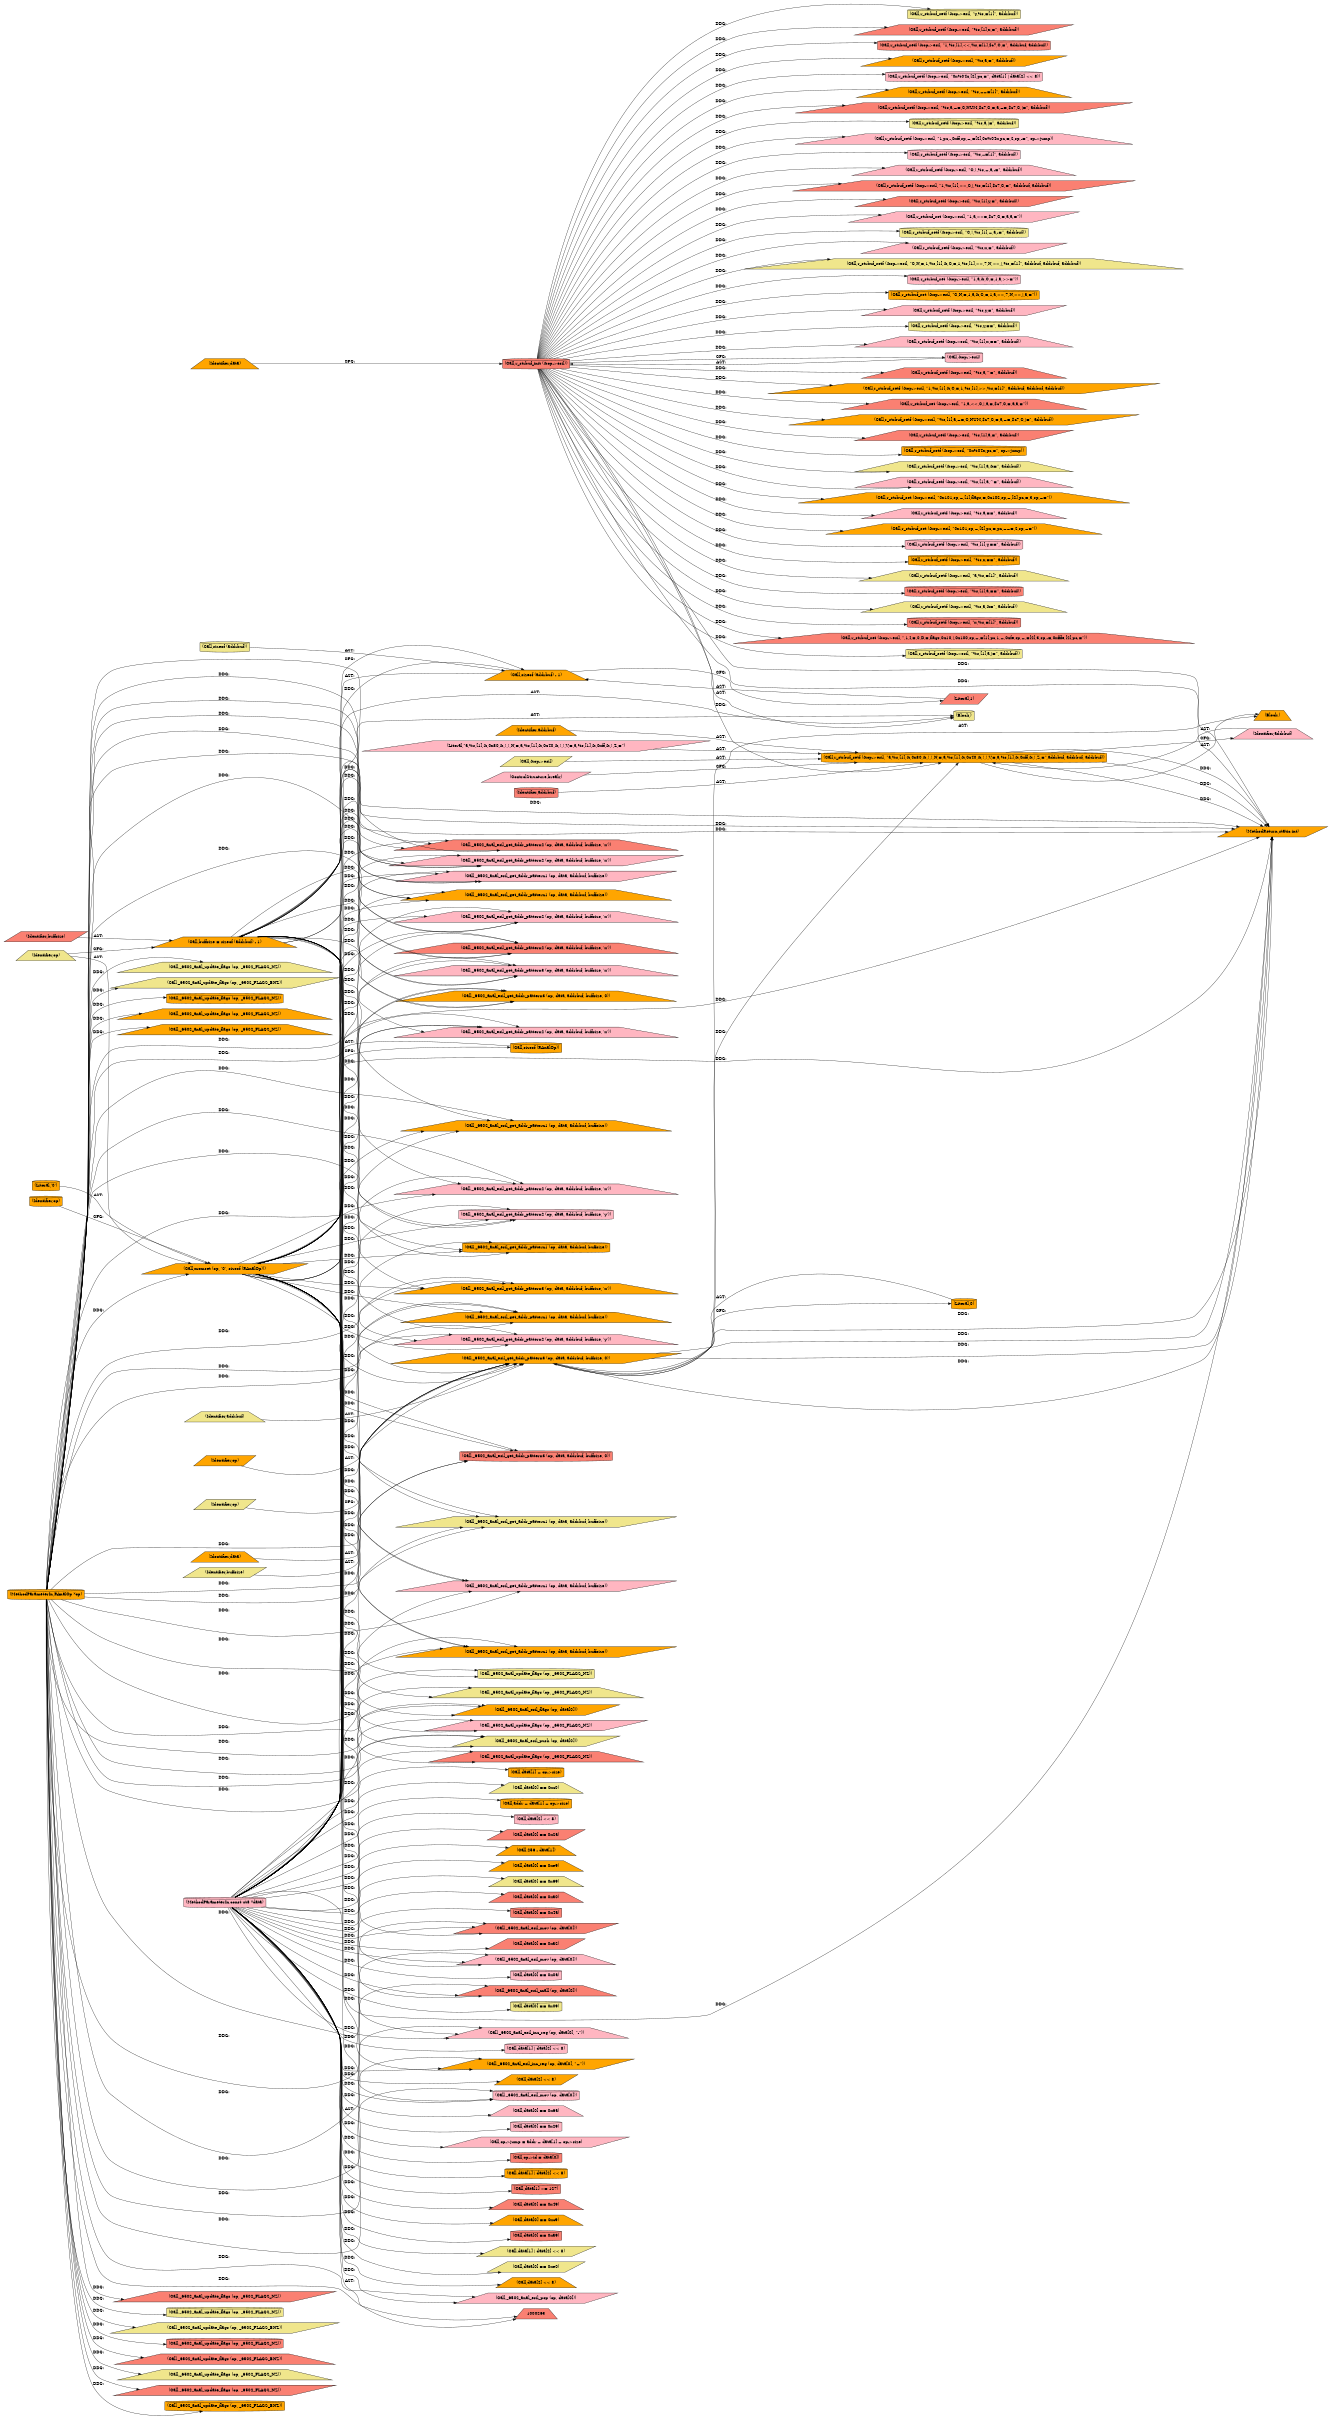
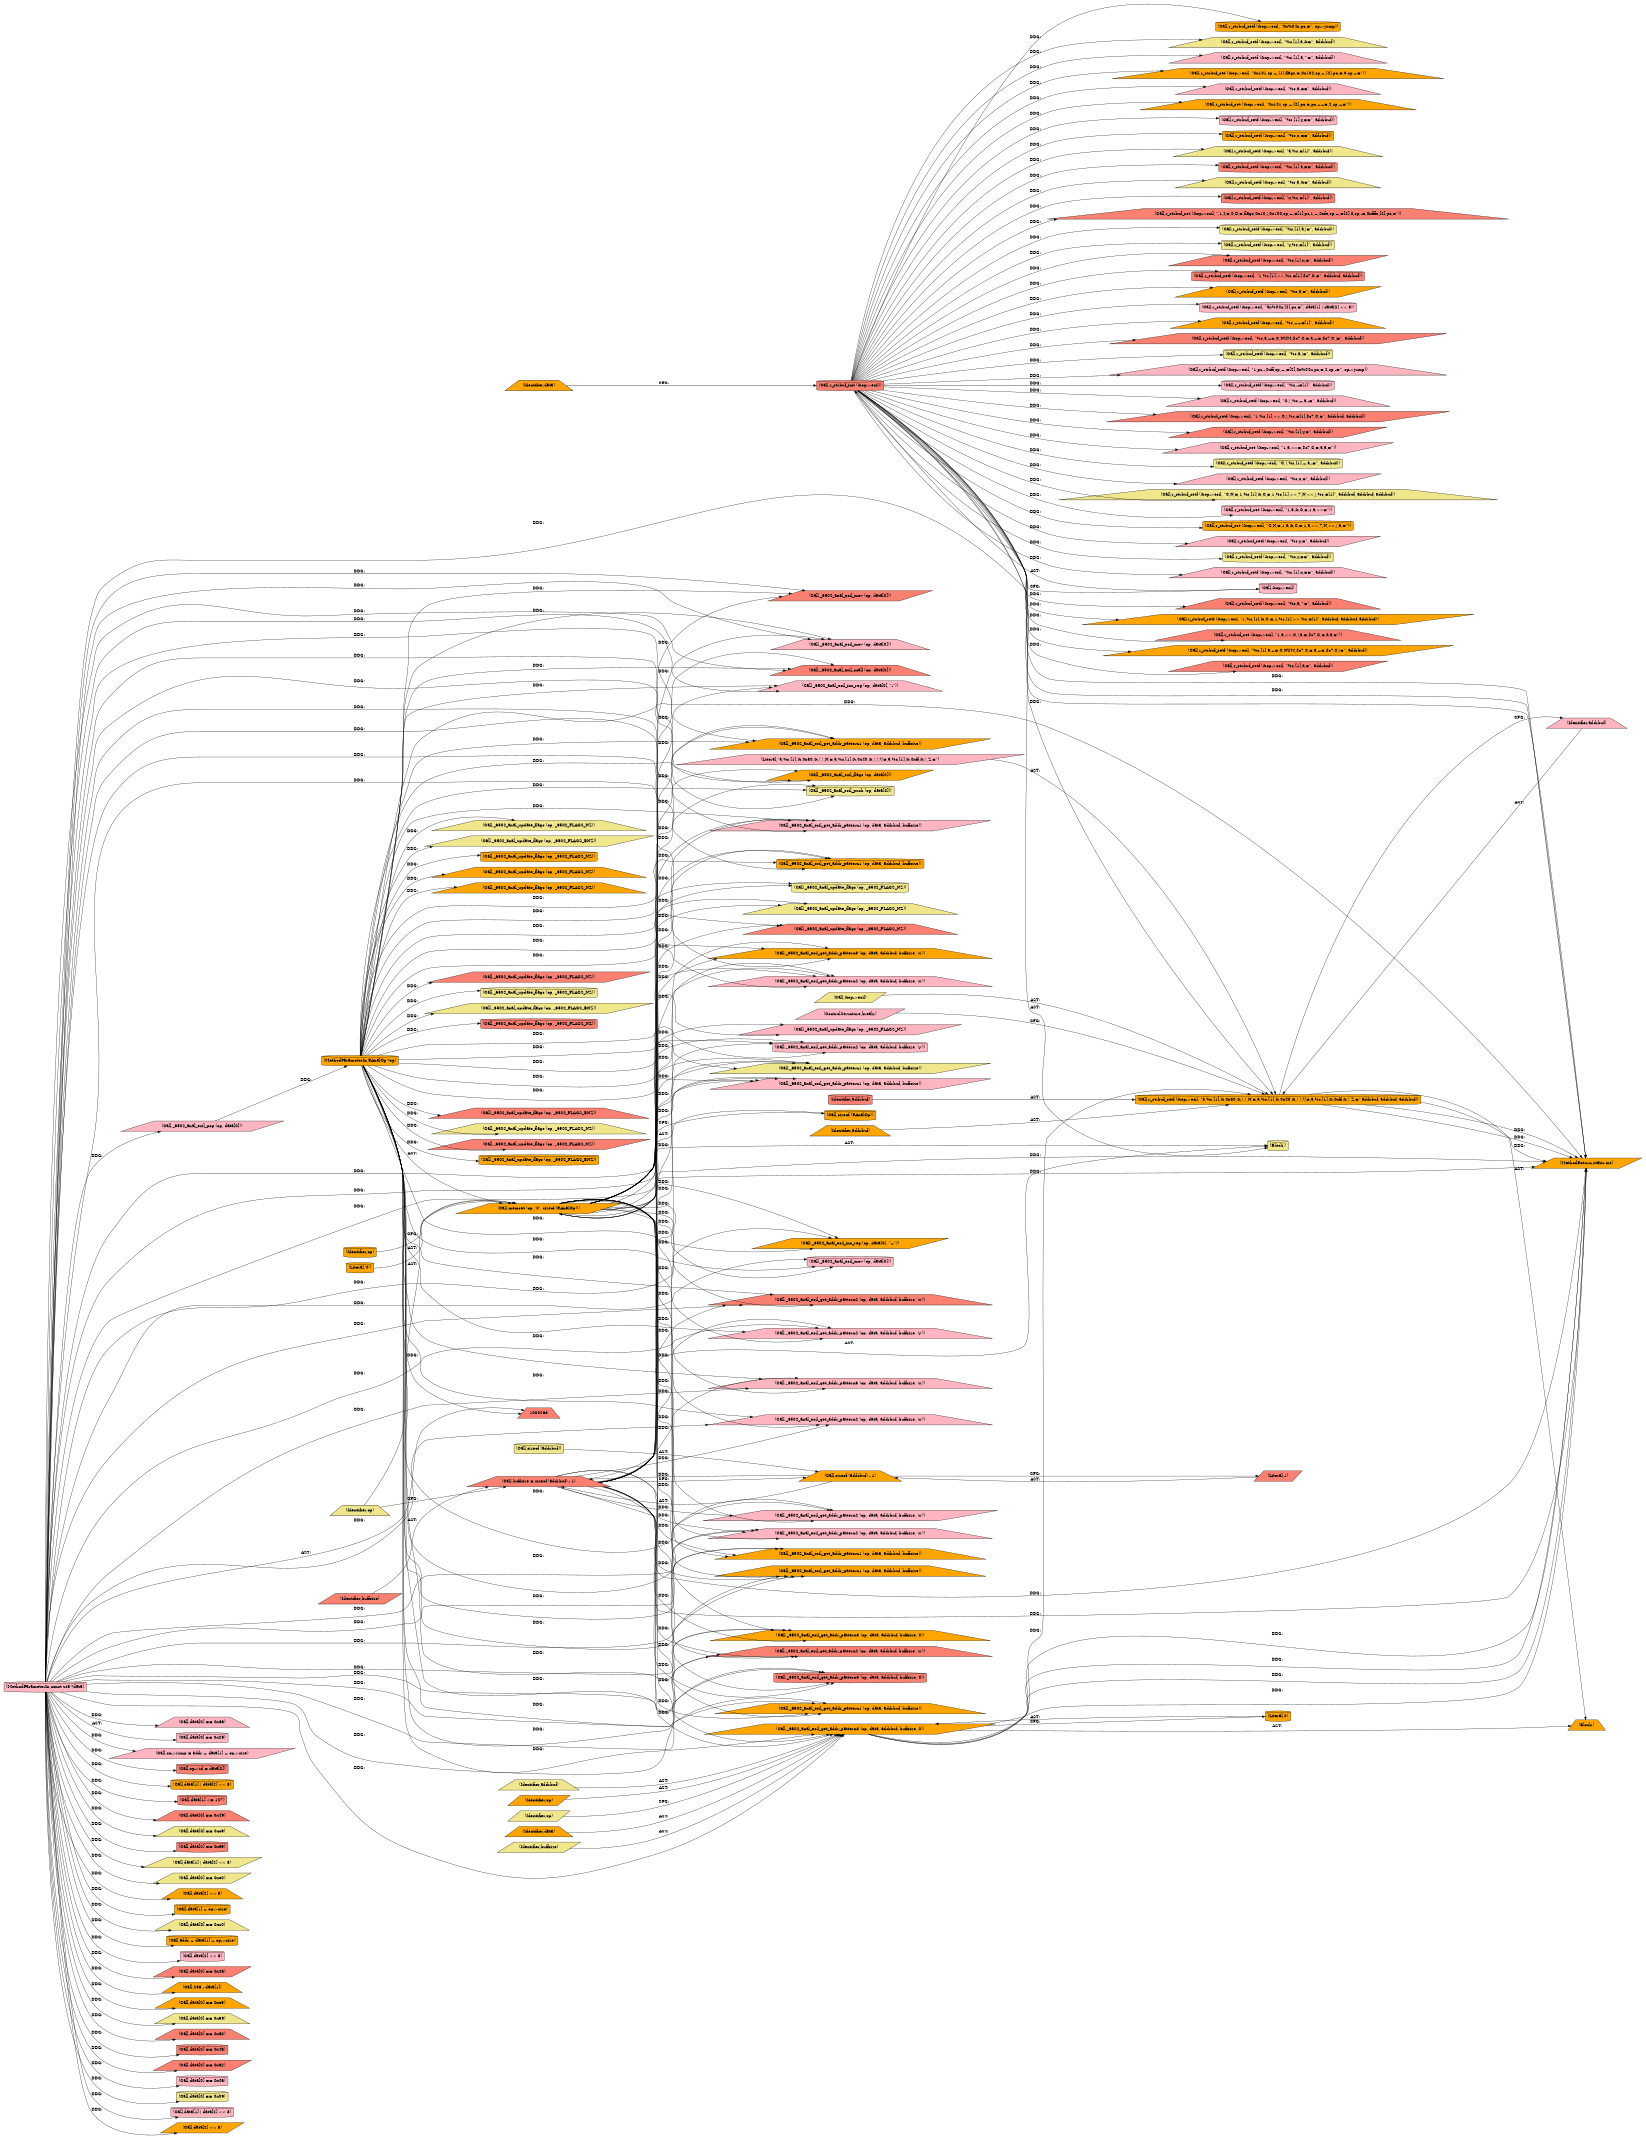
(225, 942) -> (539, 1482)
(99, 1310) -> (413, 1154)
(536, 1741) -> (850, 791)
(73, 2119) -> (280, 1094)
(536, 2220) -> (202, 1831)
